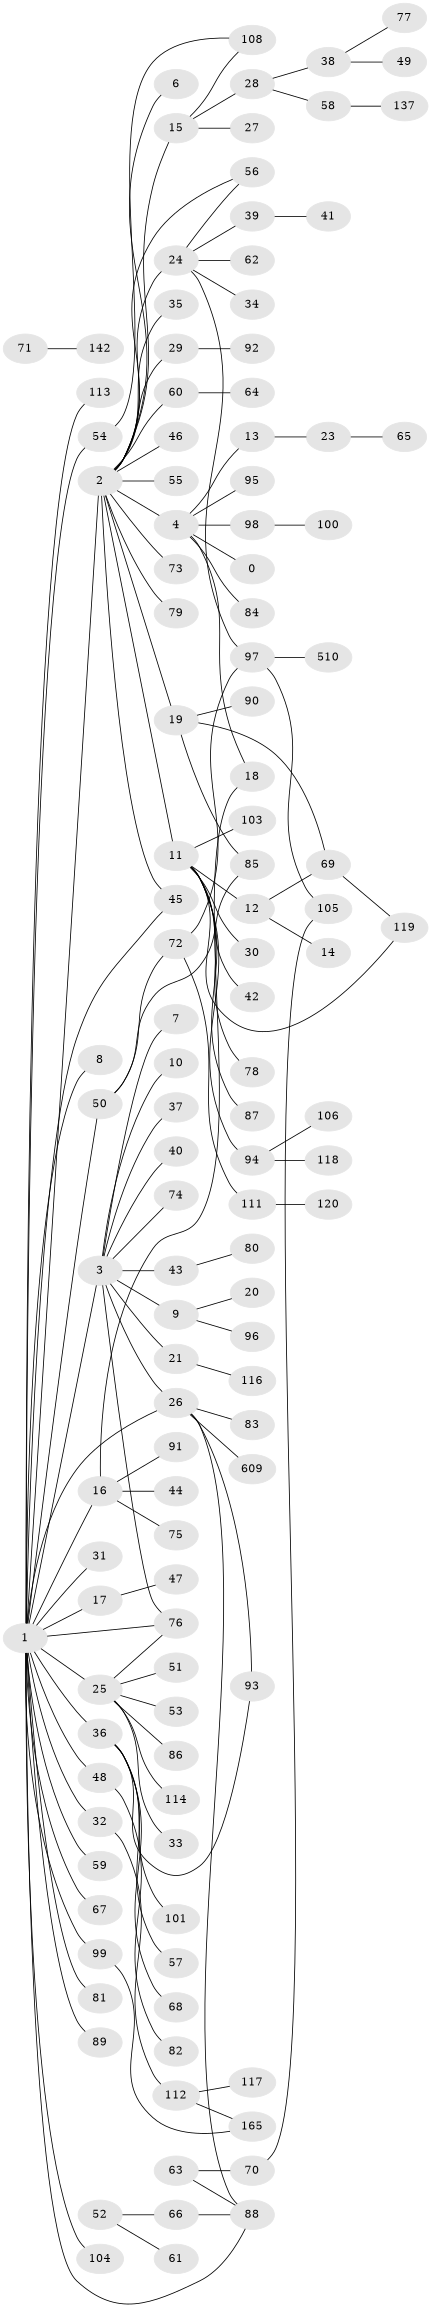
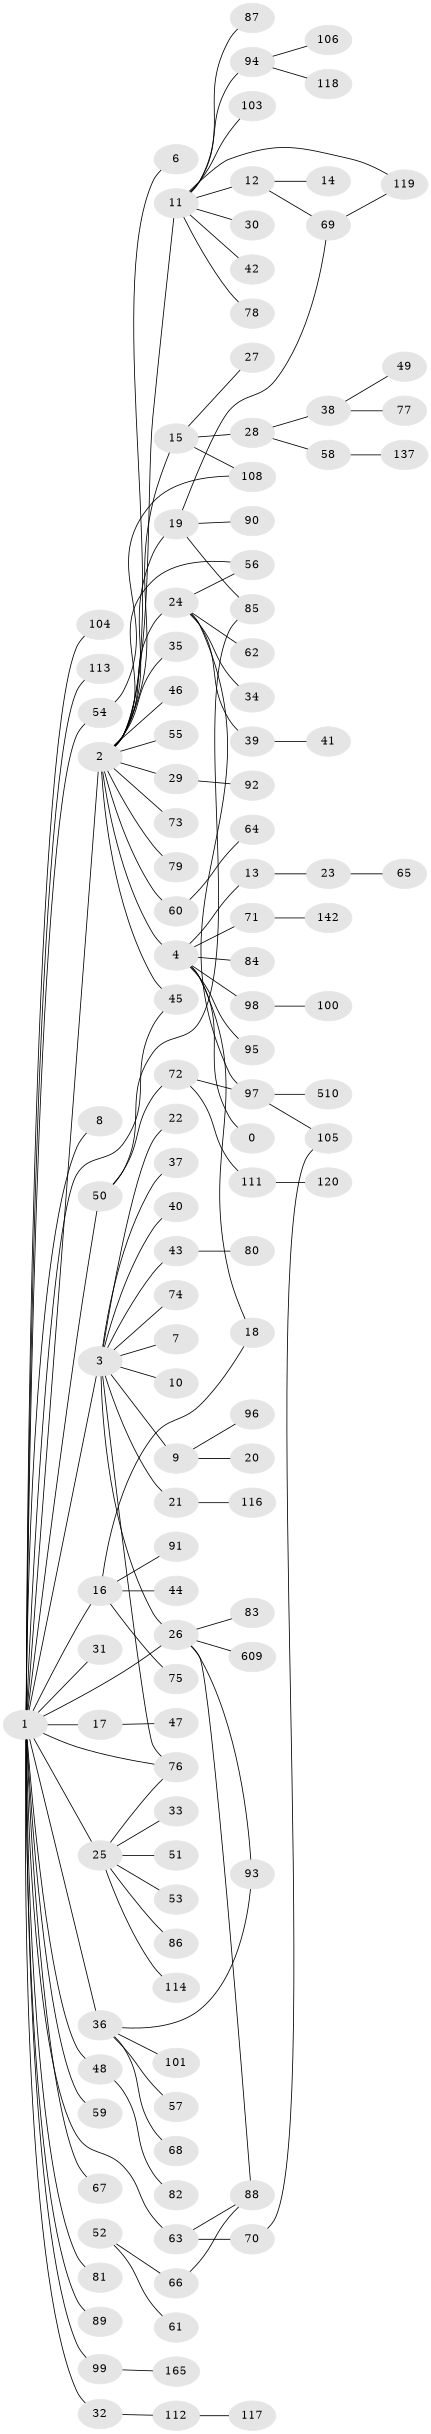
none -> (212, 938)
none -> (176, 1119)
(215, 2111) -> none
(42, 2113) -> (71, 2121)
